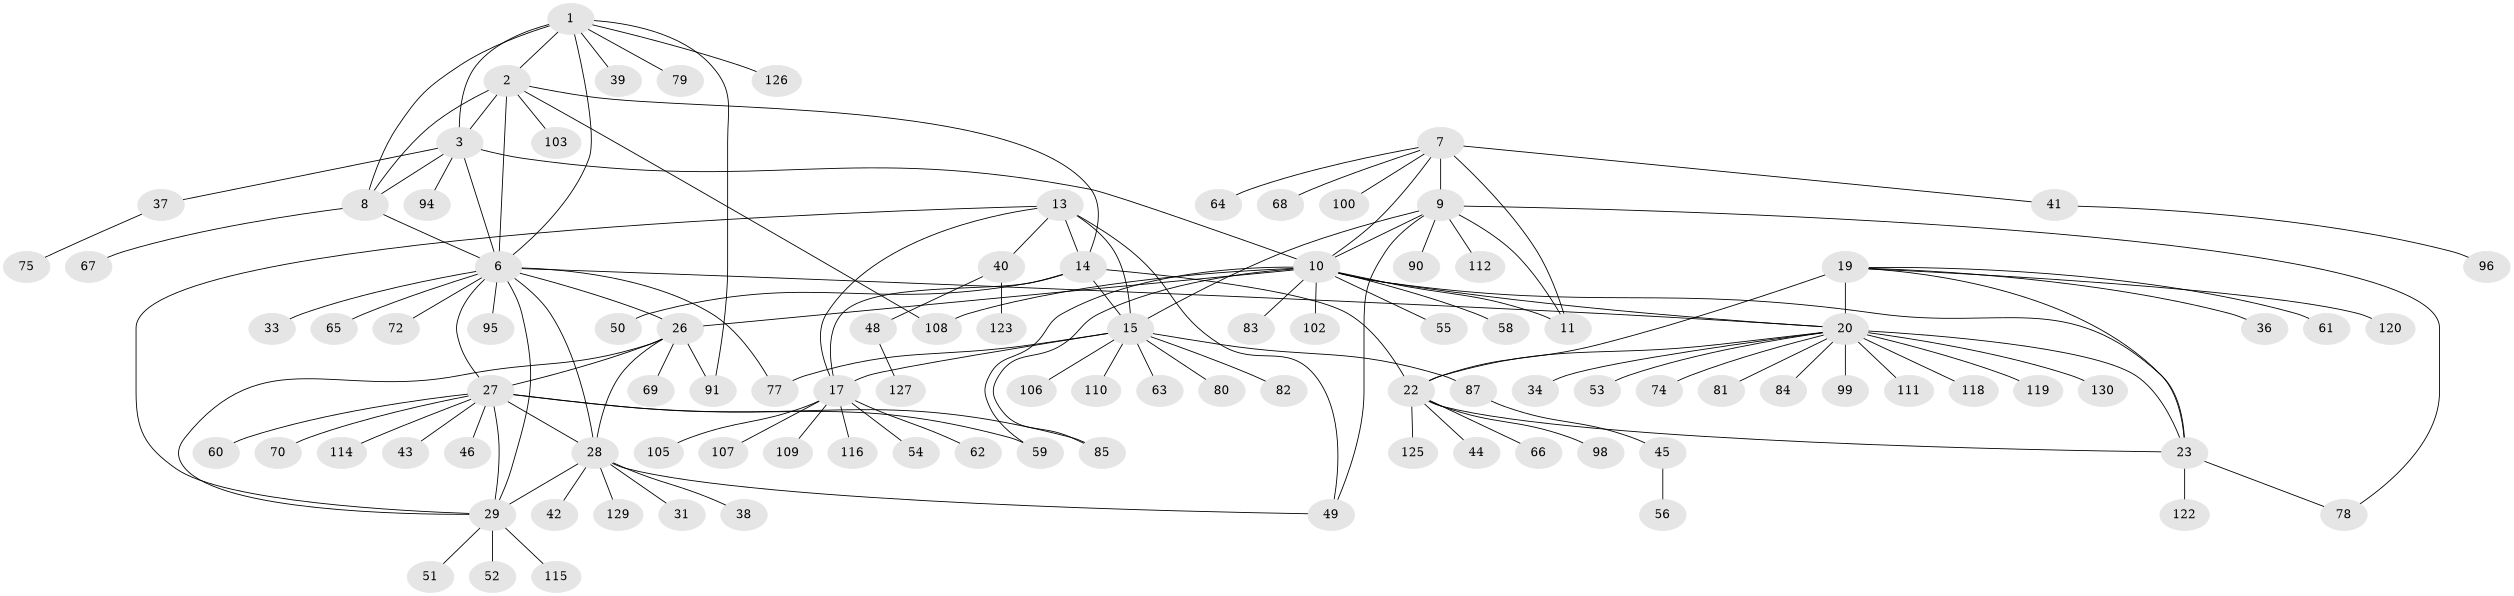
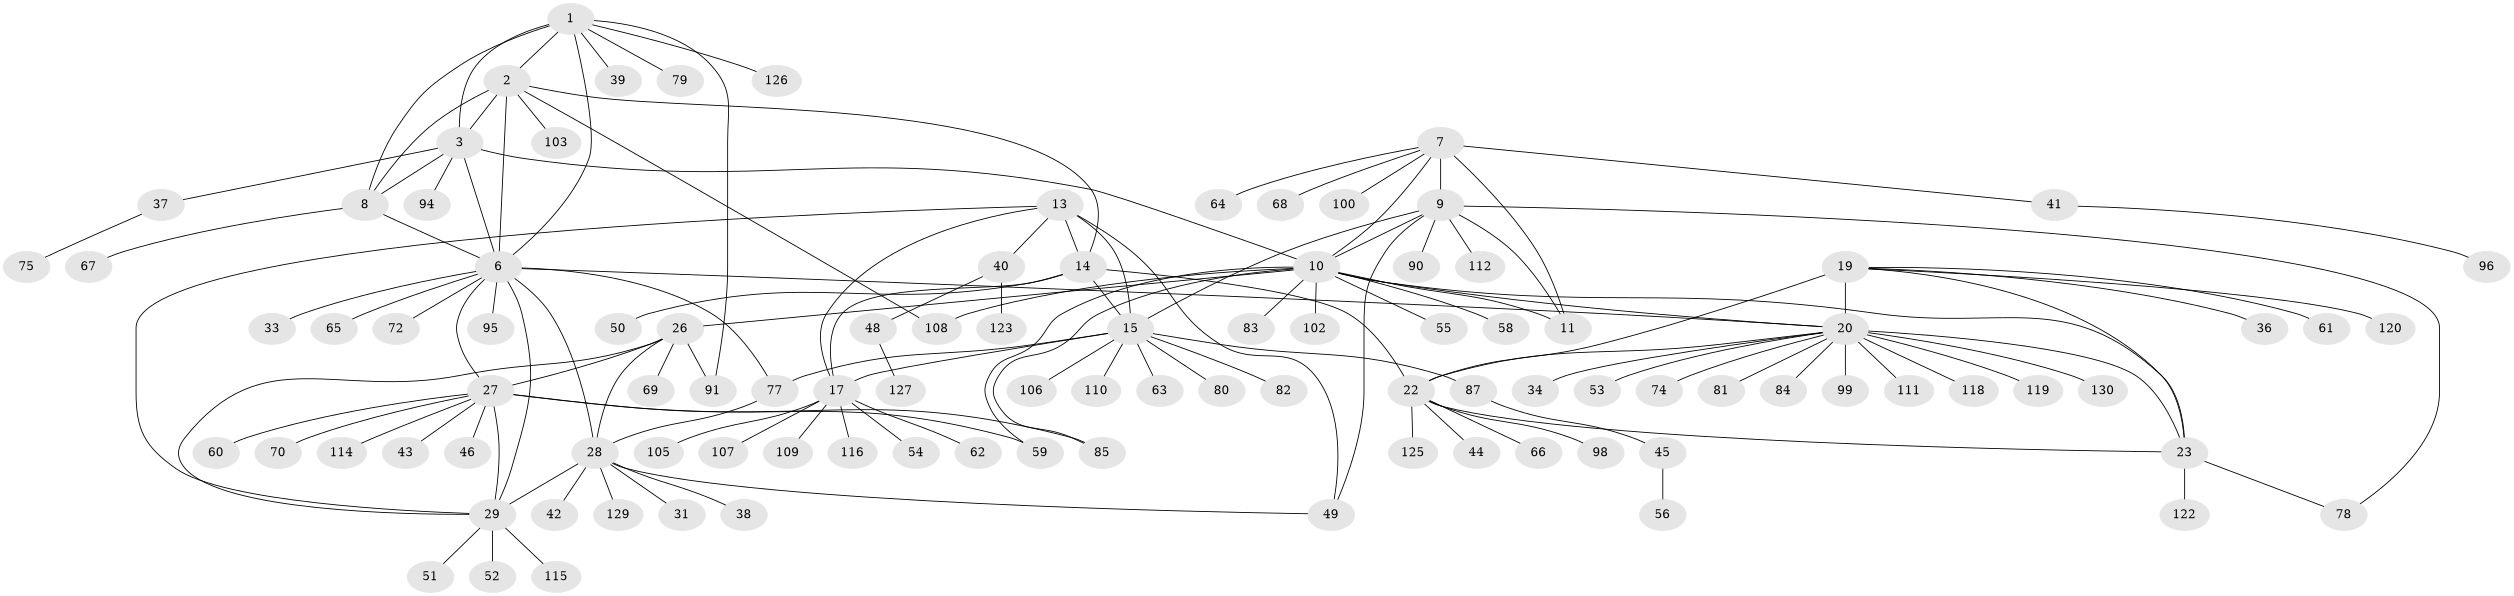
(592, 294) -> none
(543, 422) -> (685, 422)
